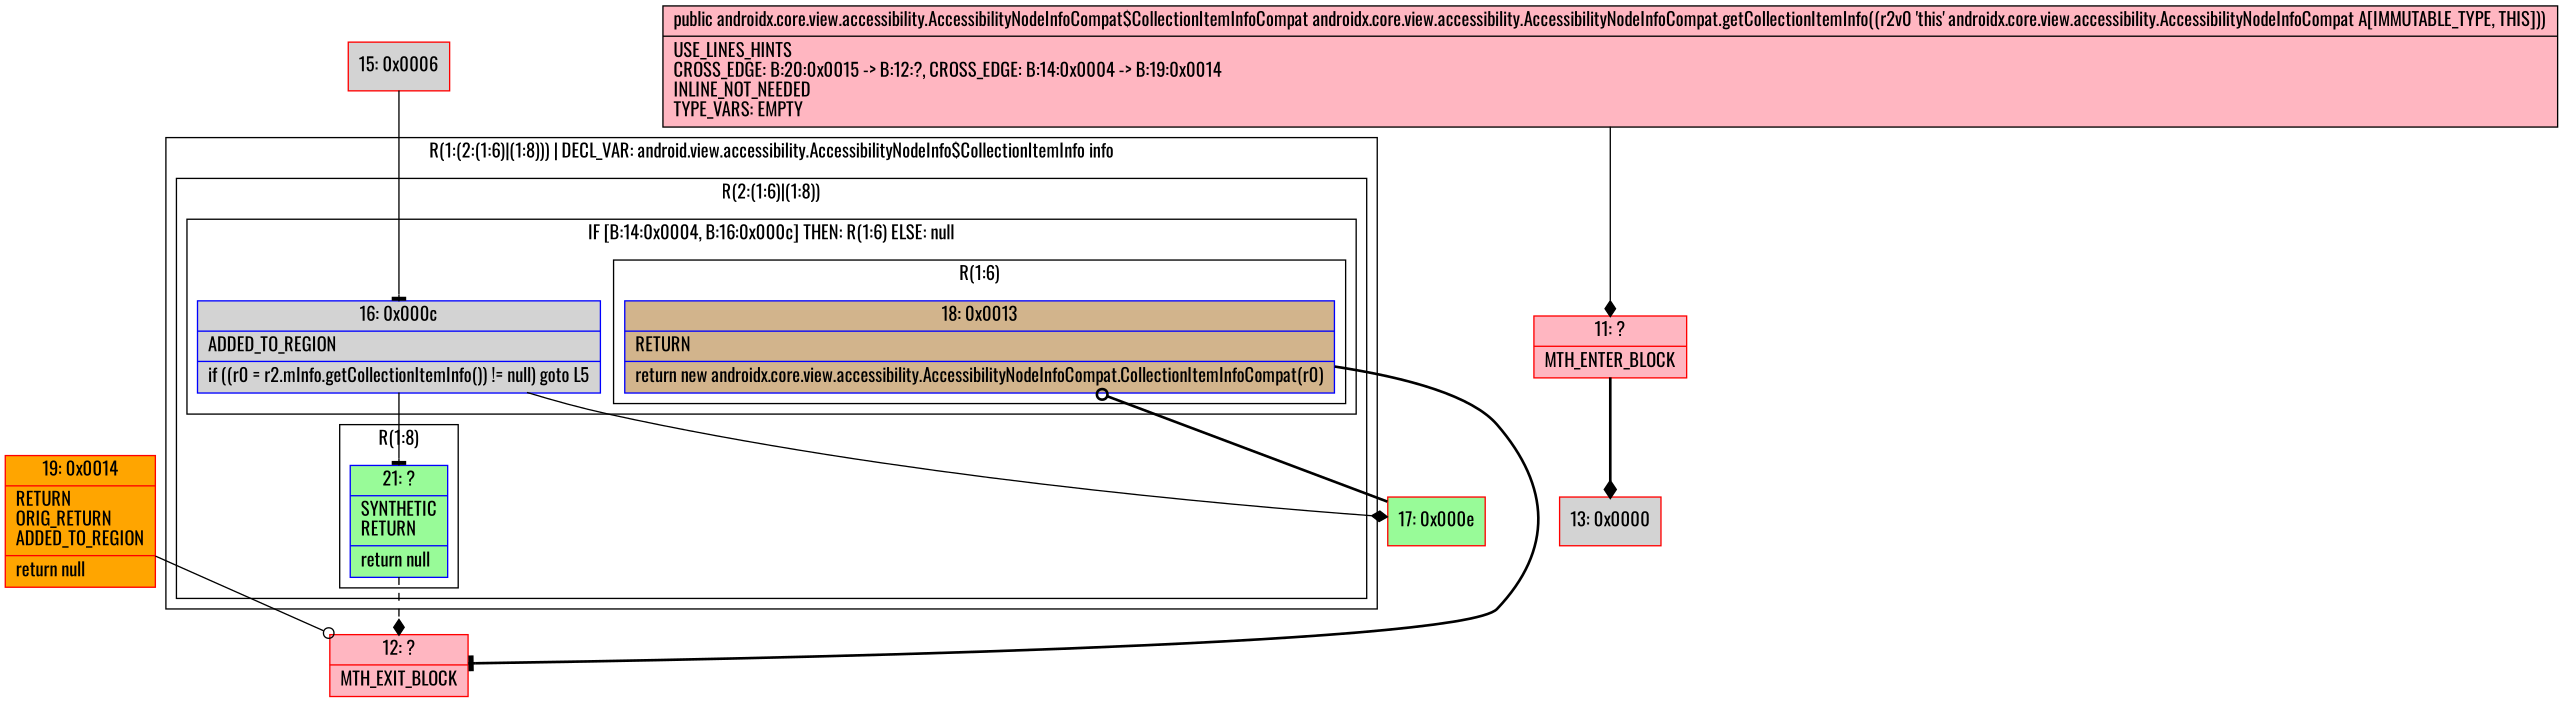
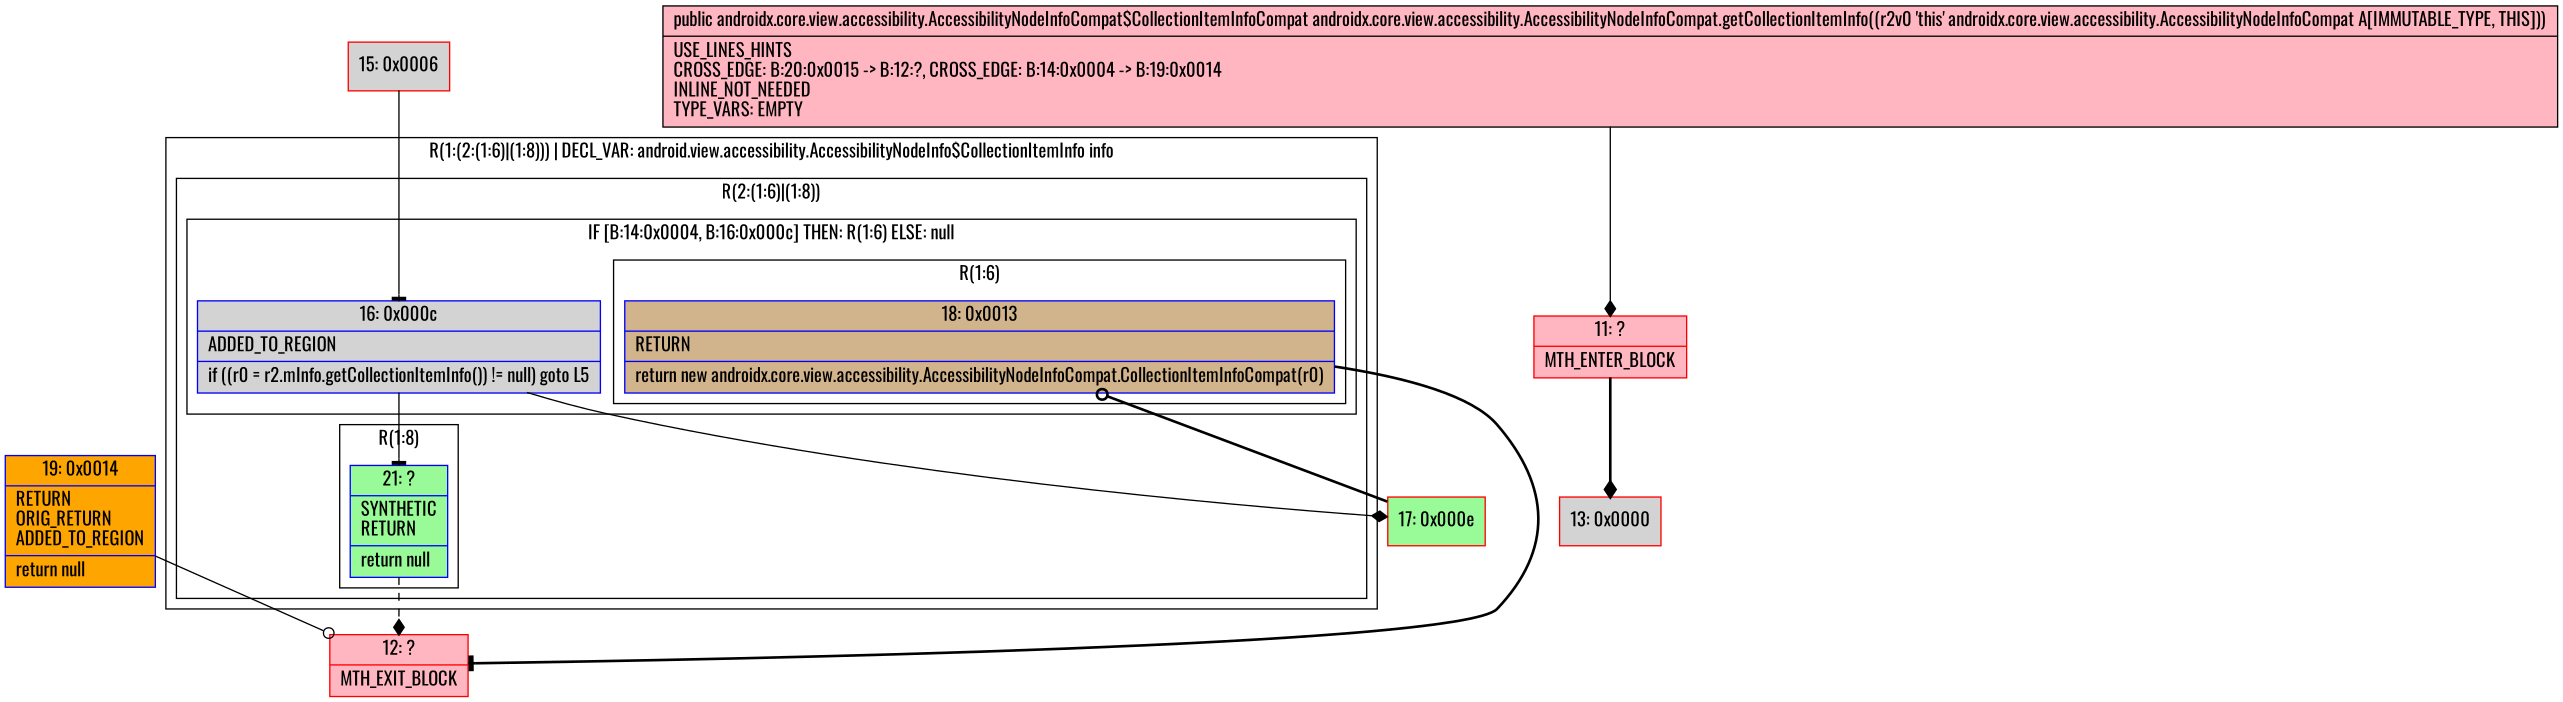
(80, 521) -> (80, 521)
